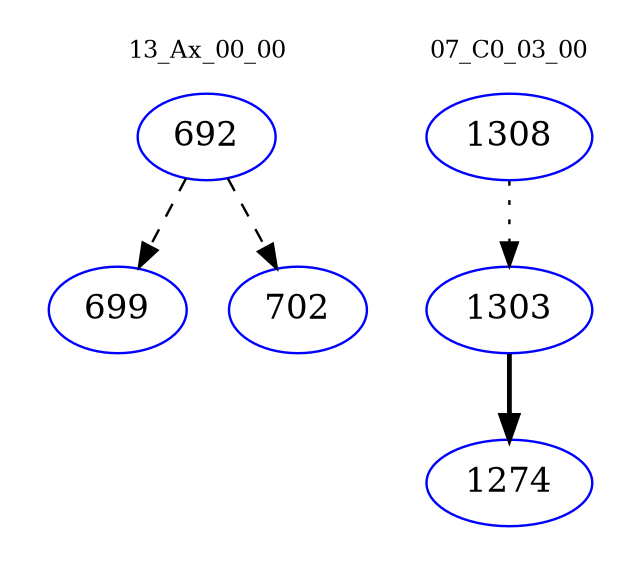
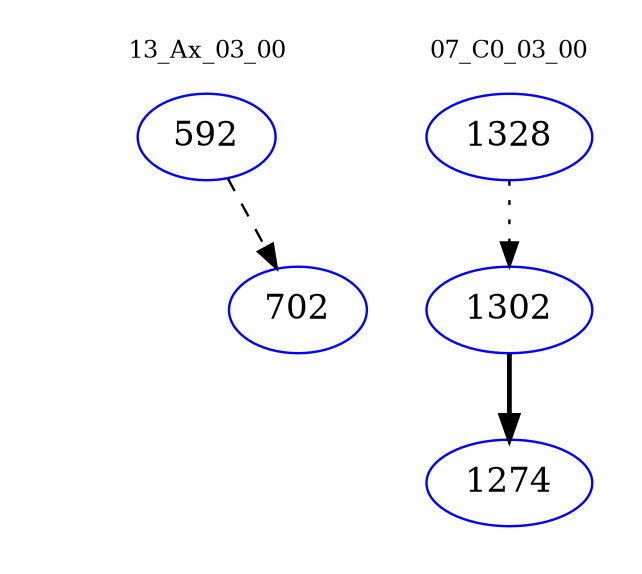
(208, 52) -> (208, 52)
(207, 137) -> (207, 137)
(509, 137) -> (509, 137)
(118, 310) -> none
(509, 310) -> (509, 310)
